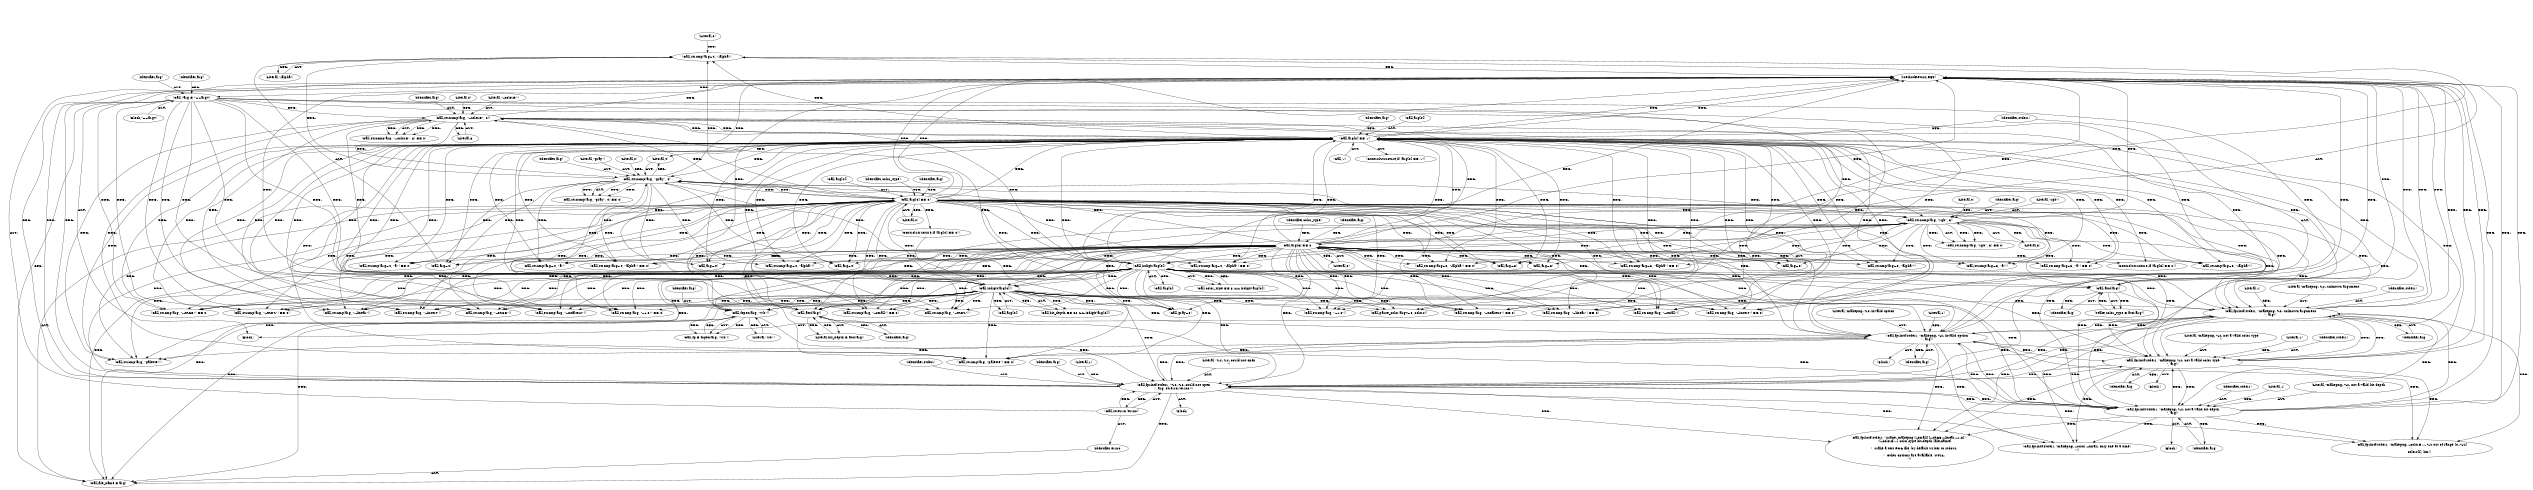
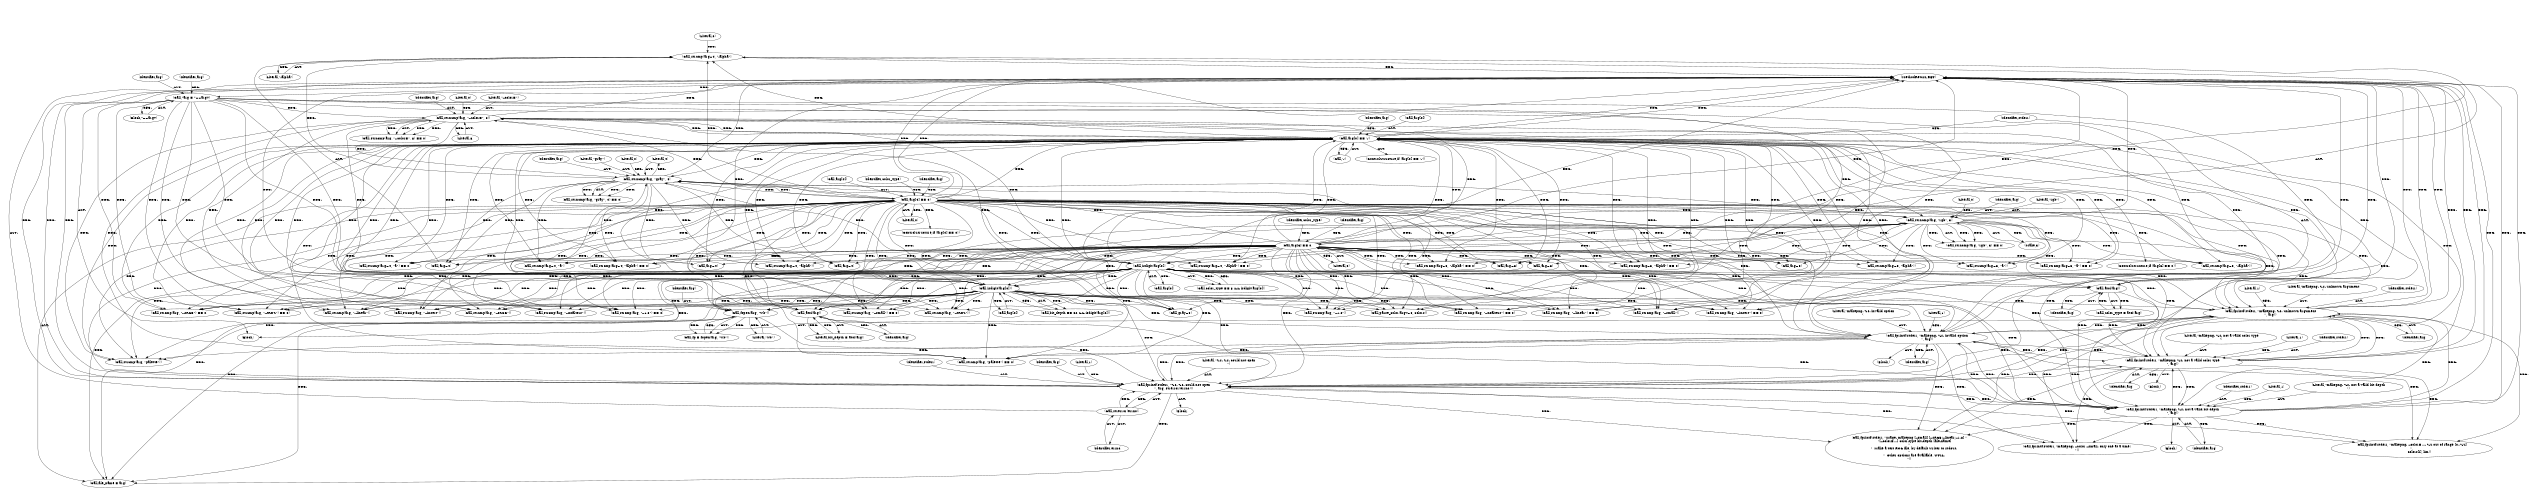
(1002, 140) -> (1341, 146)
none -> (1224, 212)
(1696, 220) -> (1696, 220)
(2032, 246) -> (2032, 246)
(1719, 252) -> none
(37, 256) -> (154, 103)
(1042, 287) -> (1002, 261)
(2119, 313) -> (2119, 313)
(612, 466) -> (1105, 430)
